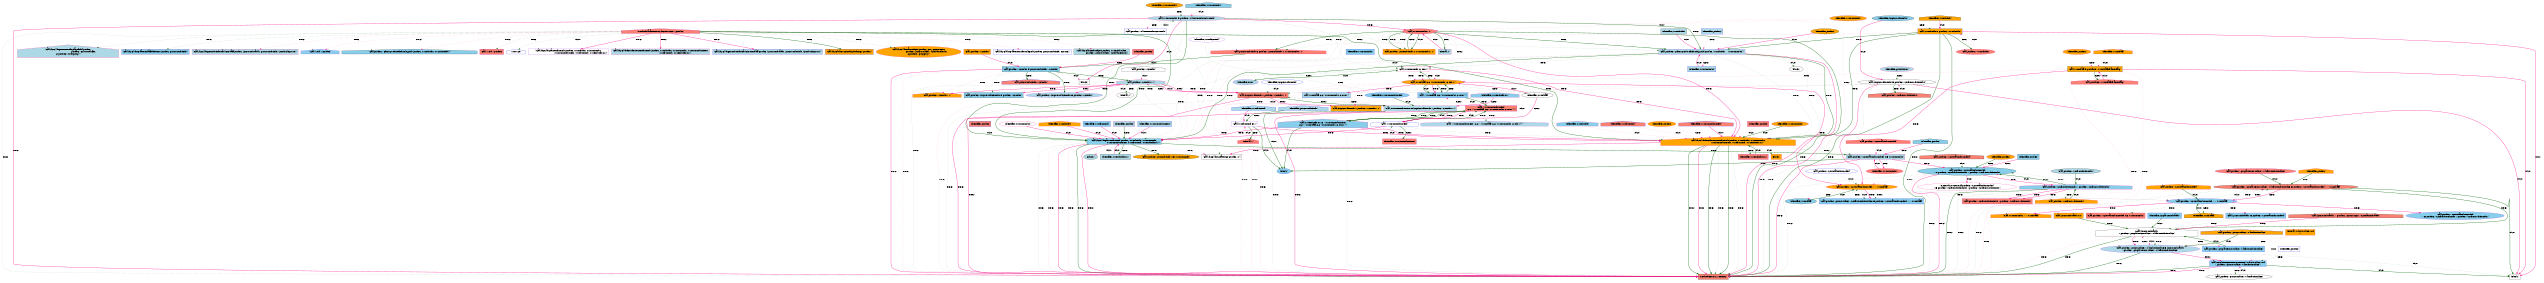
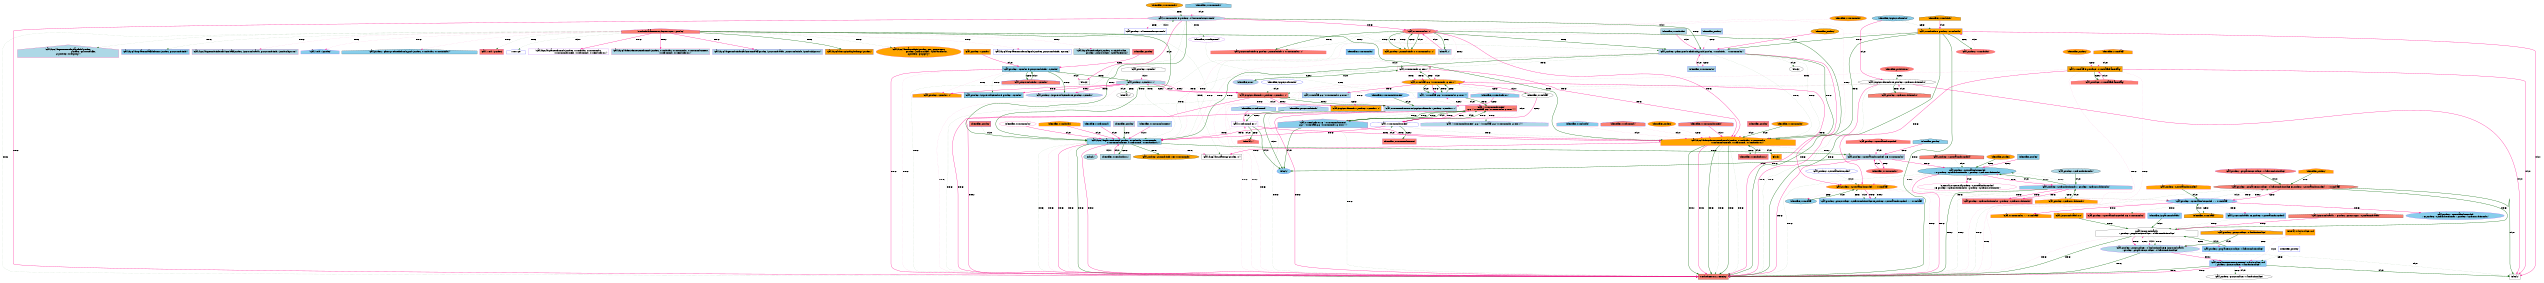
(1317, 30) -> (1196, 28)
(1144, 62) -> (1032, 76)
(1897, 69) -> (1897, 69)
